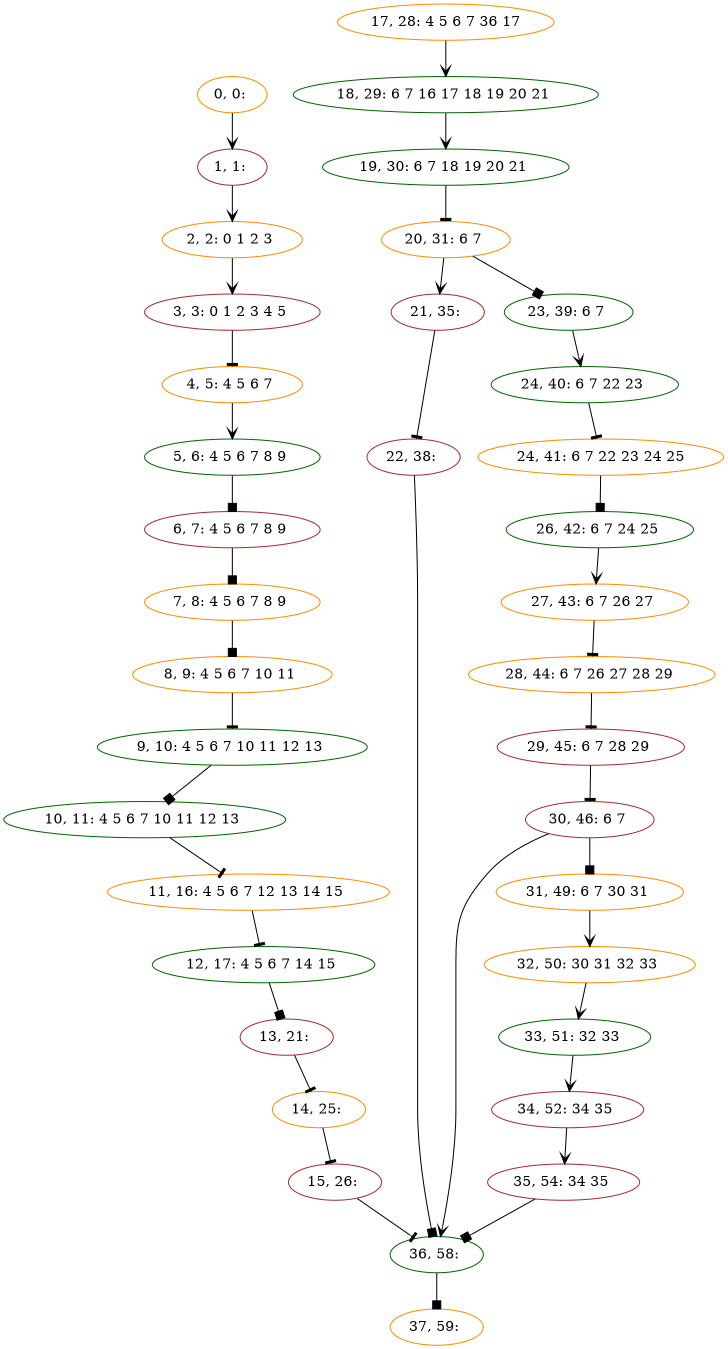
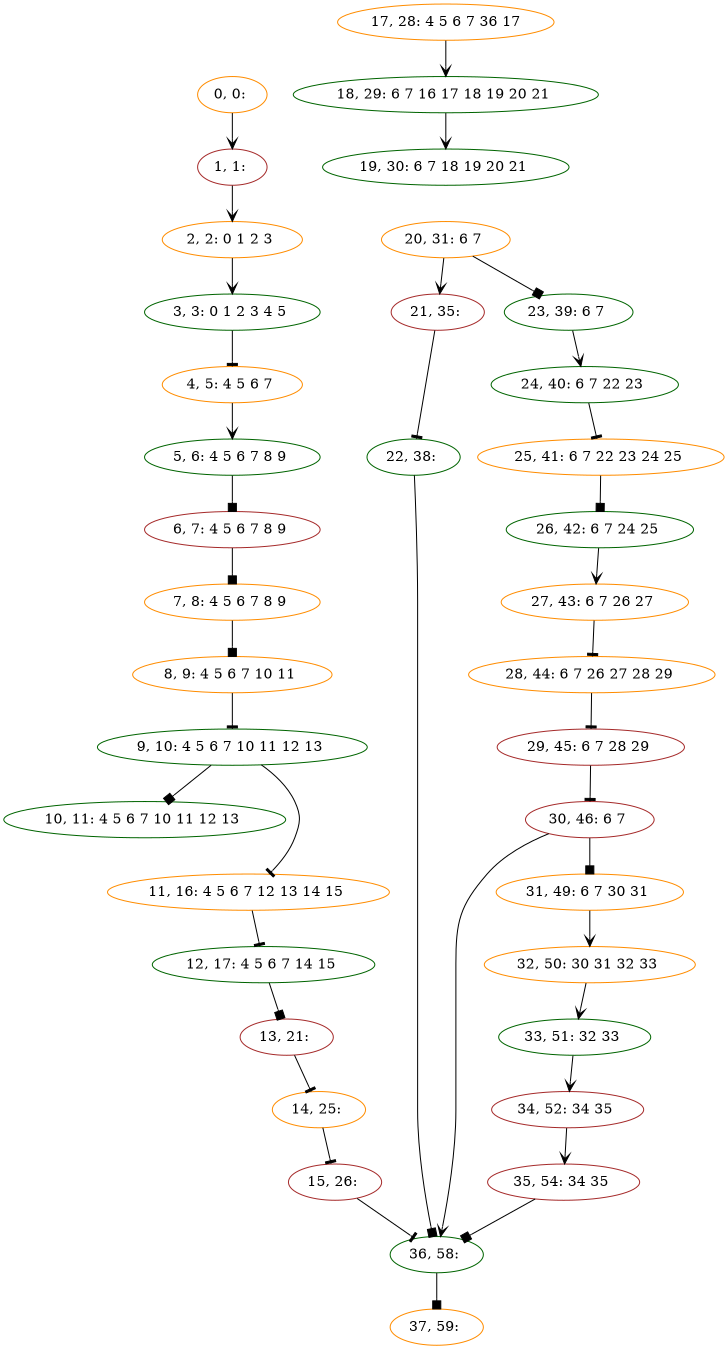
(446, 201) -> none
(232, 312) -> (232, 312)
(414, 457) -> (414, 457)
(601, 457) -> (601, 457)
(194, 854) -> (299, 814)
